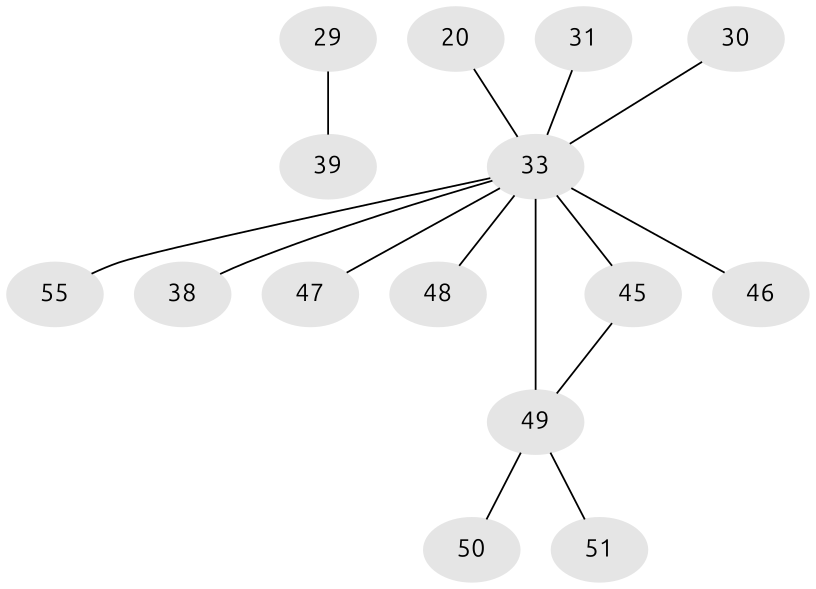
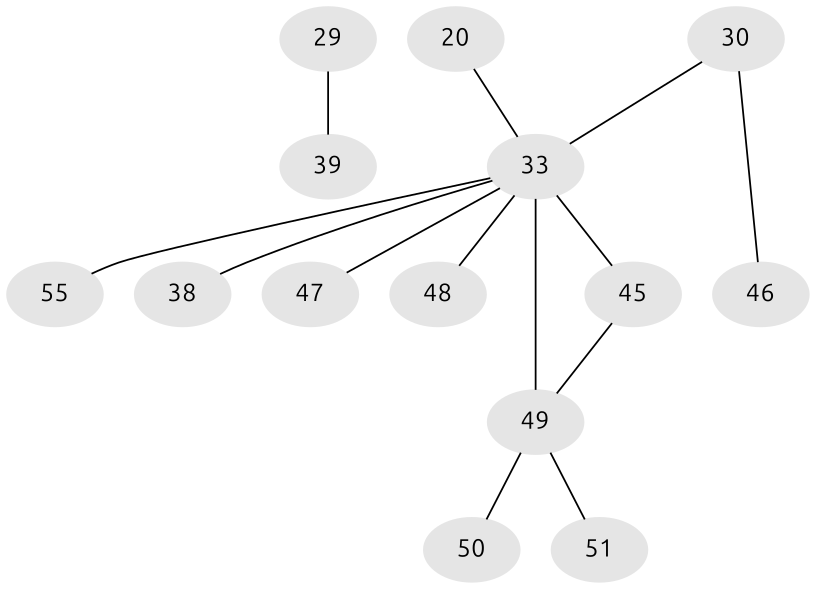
(584, 39) -> none
(648, 230) -> (748, 167)
